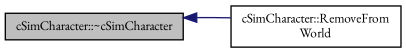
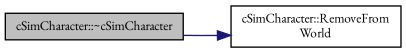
(214, 18) -> (200, 36)
